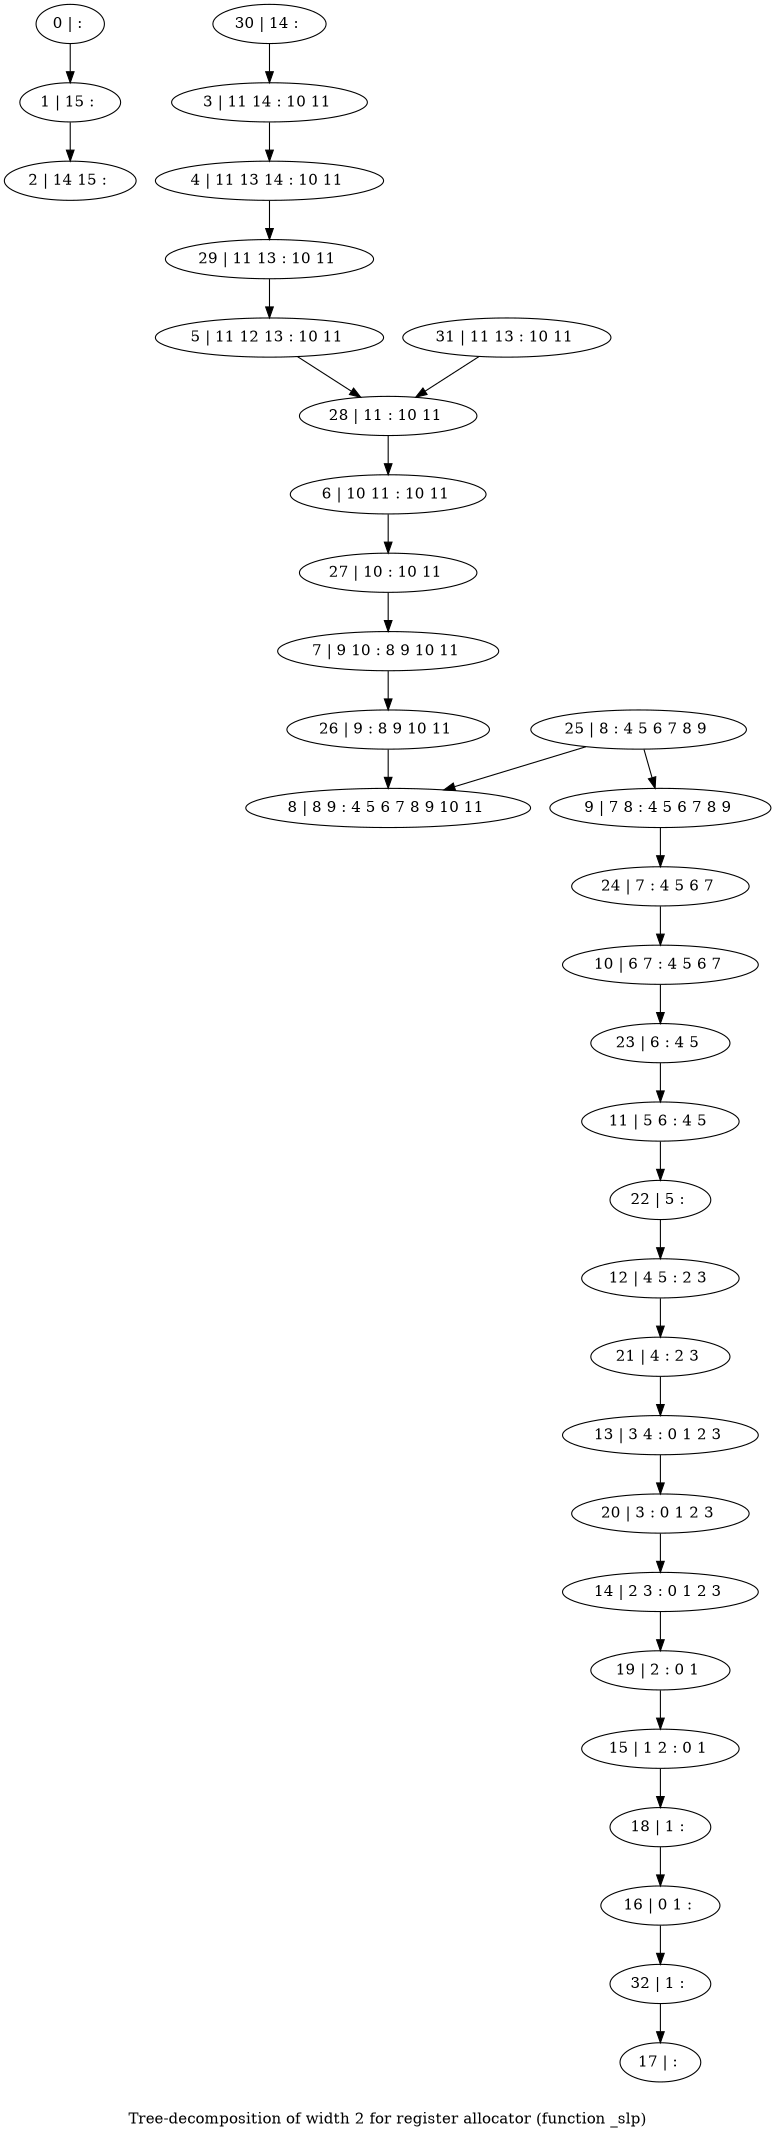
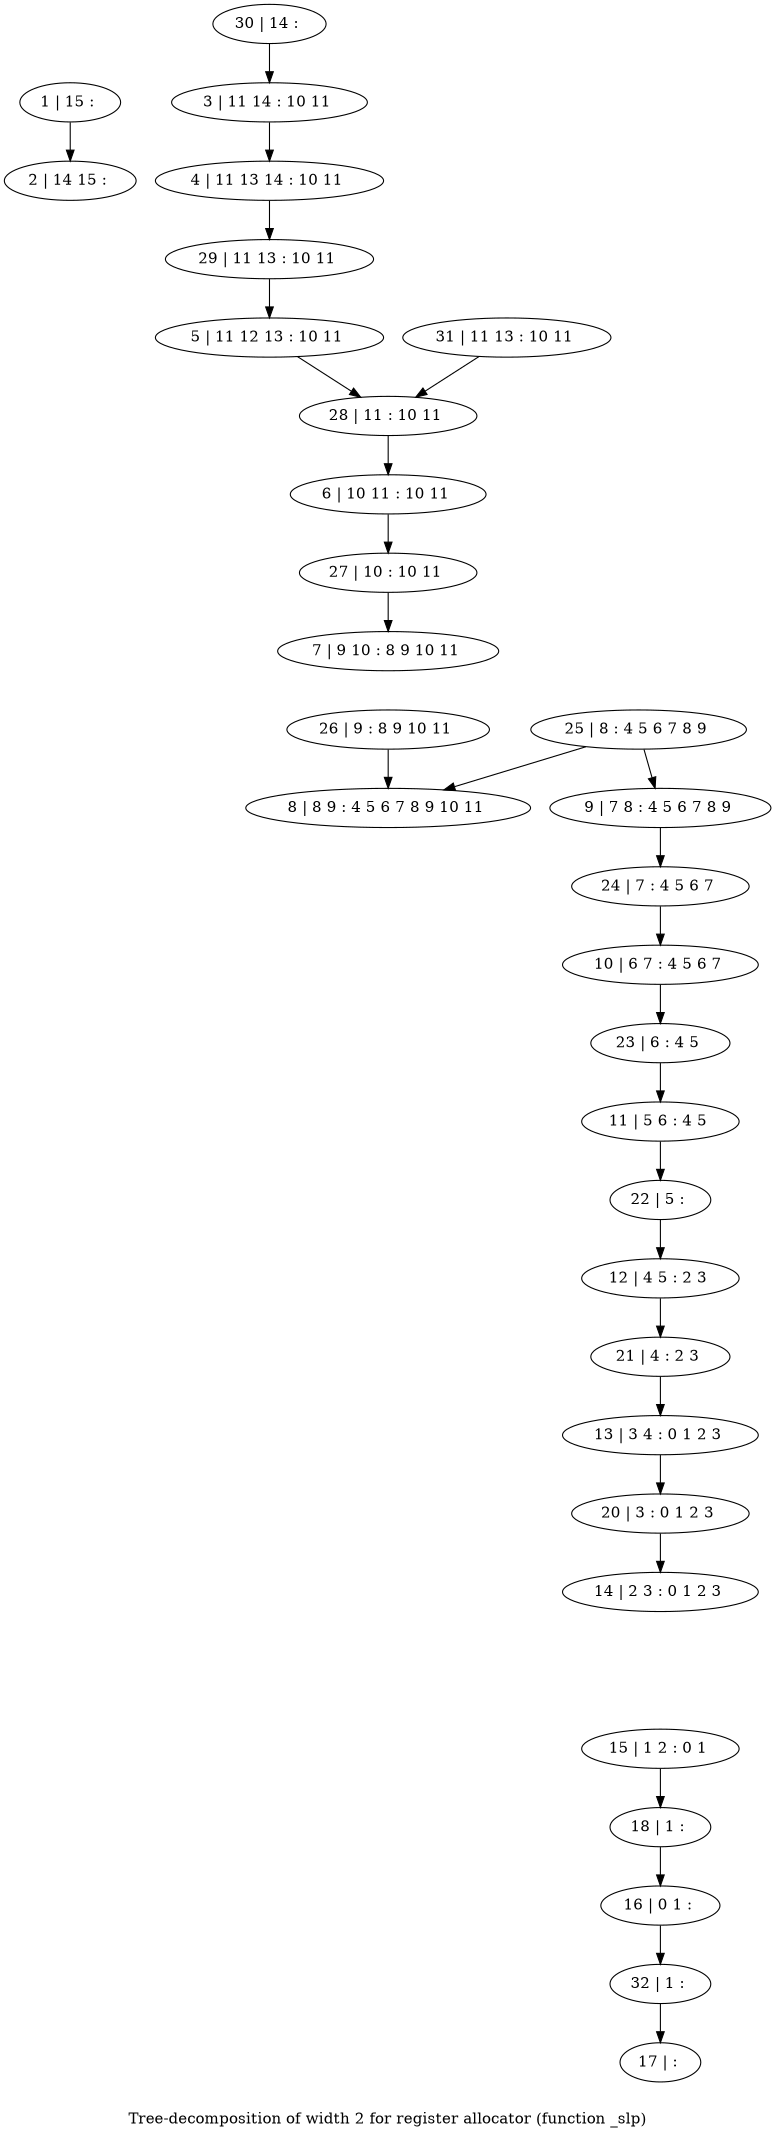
(70, 24) -> none
(388, 685) -> none
(660, 1670) -> none
